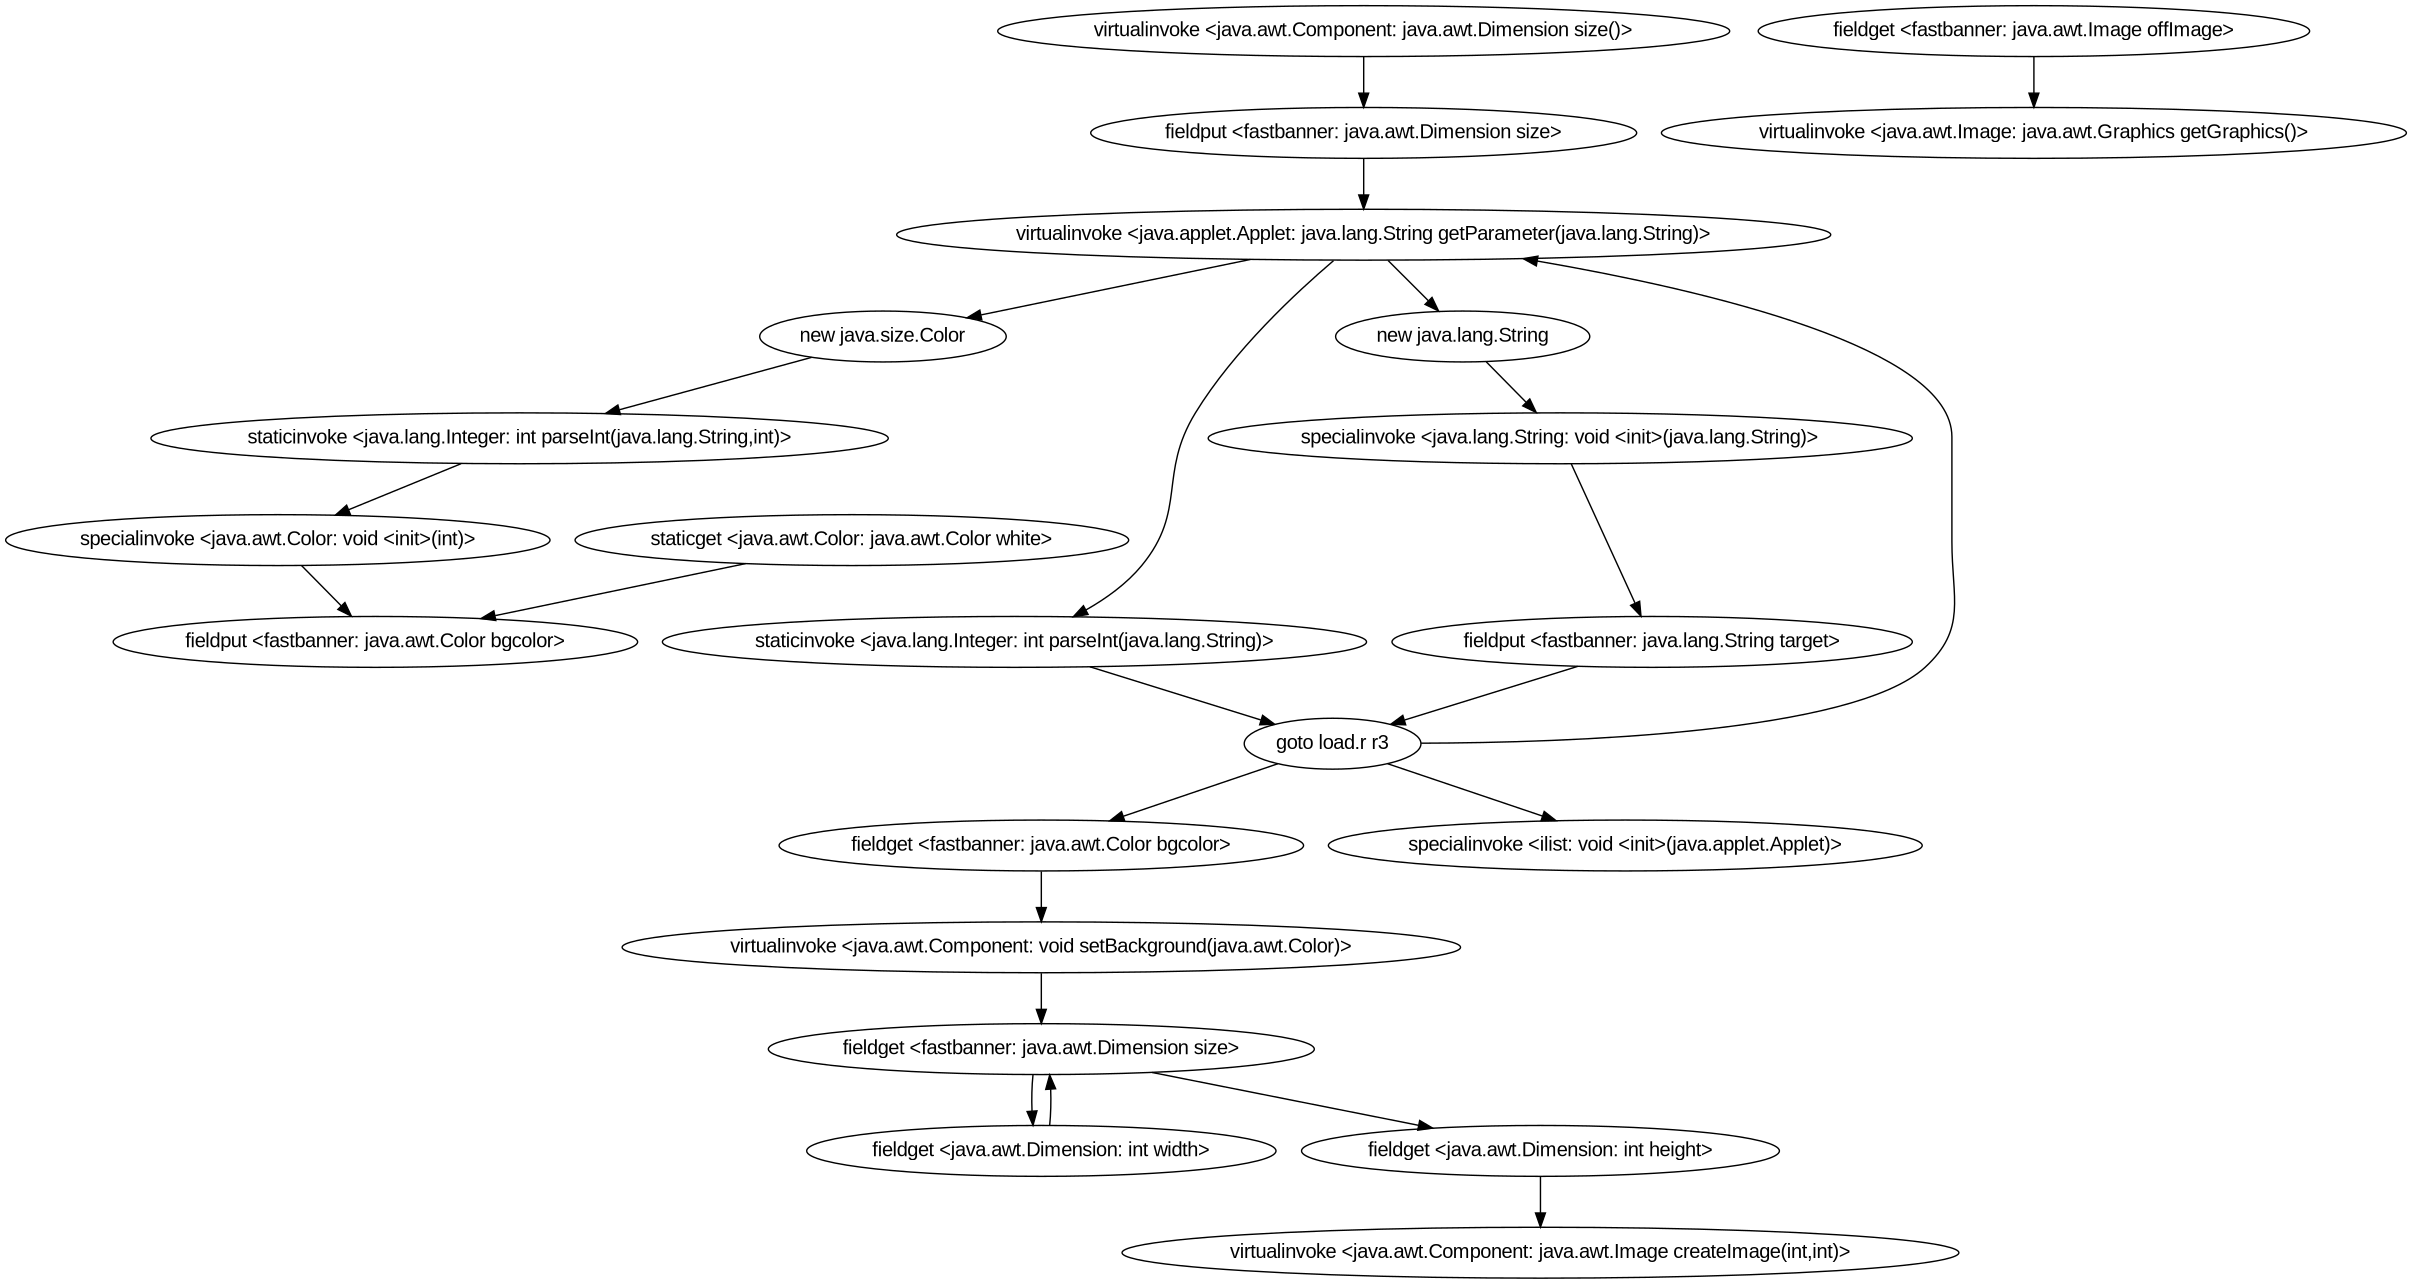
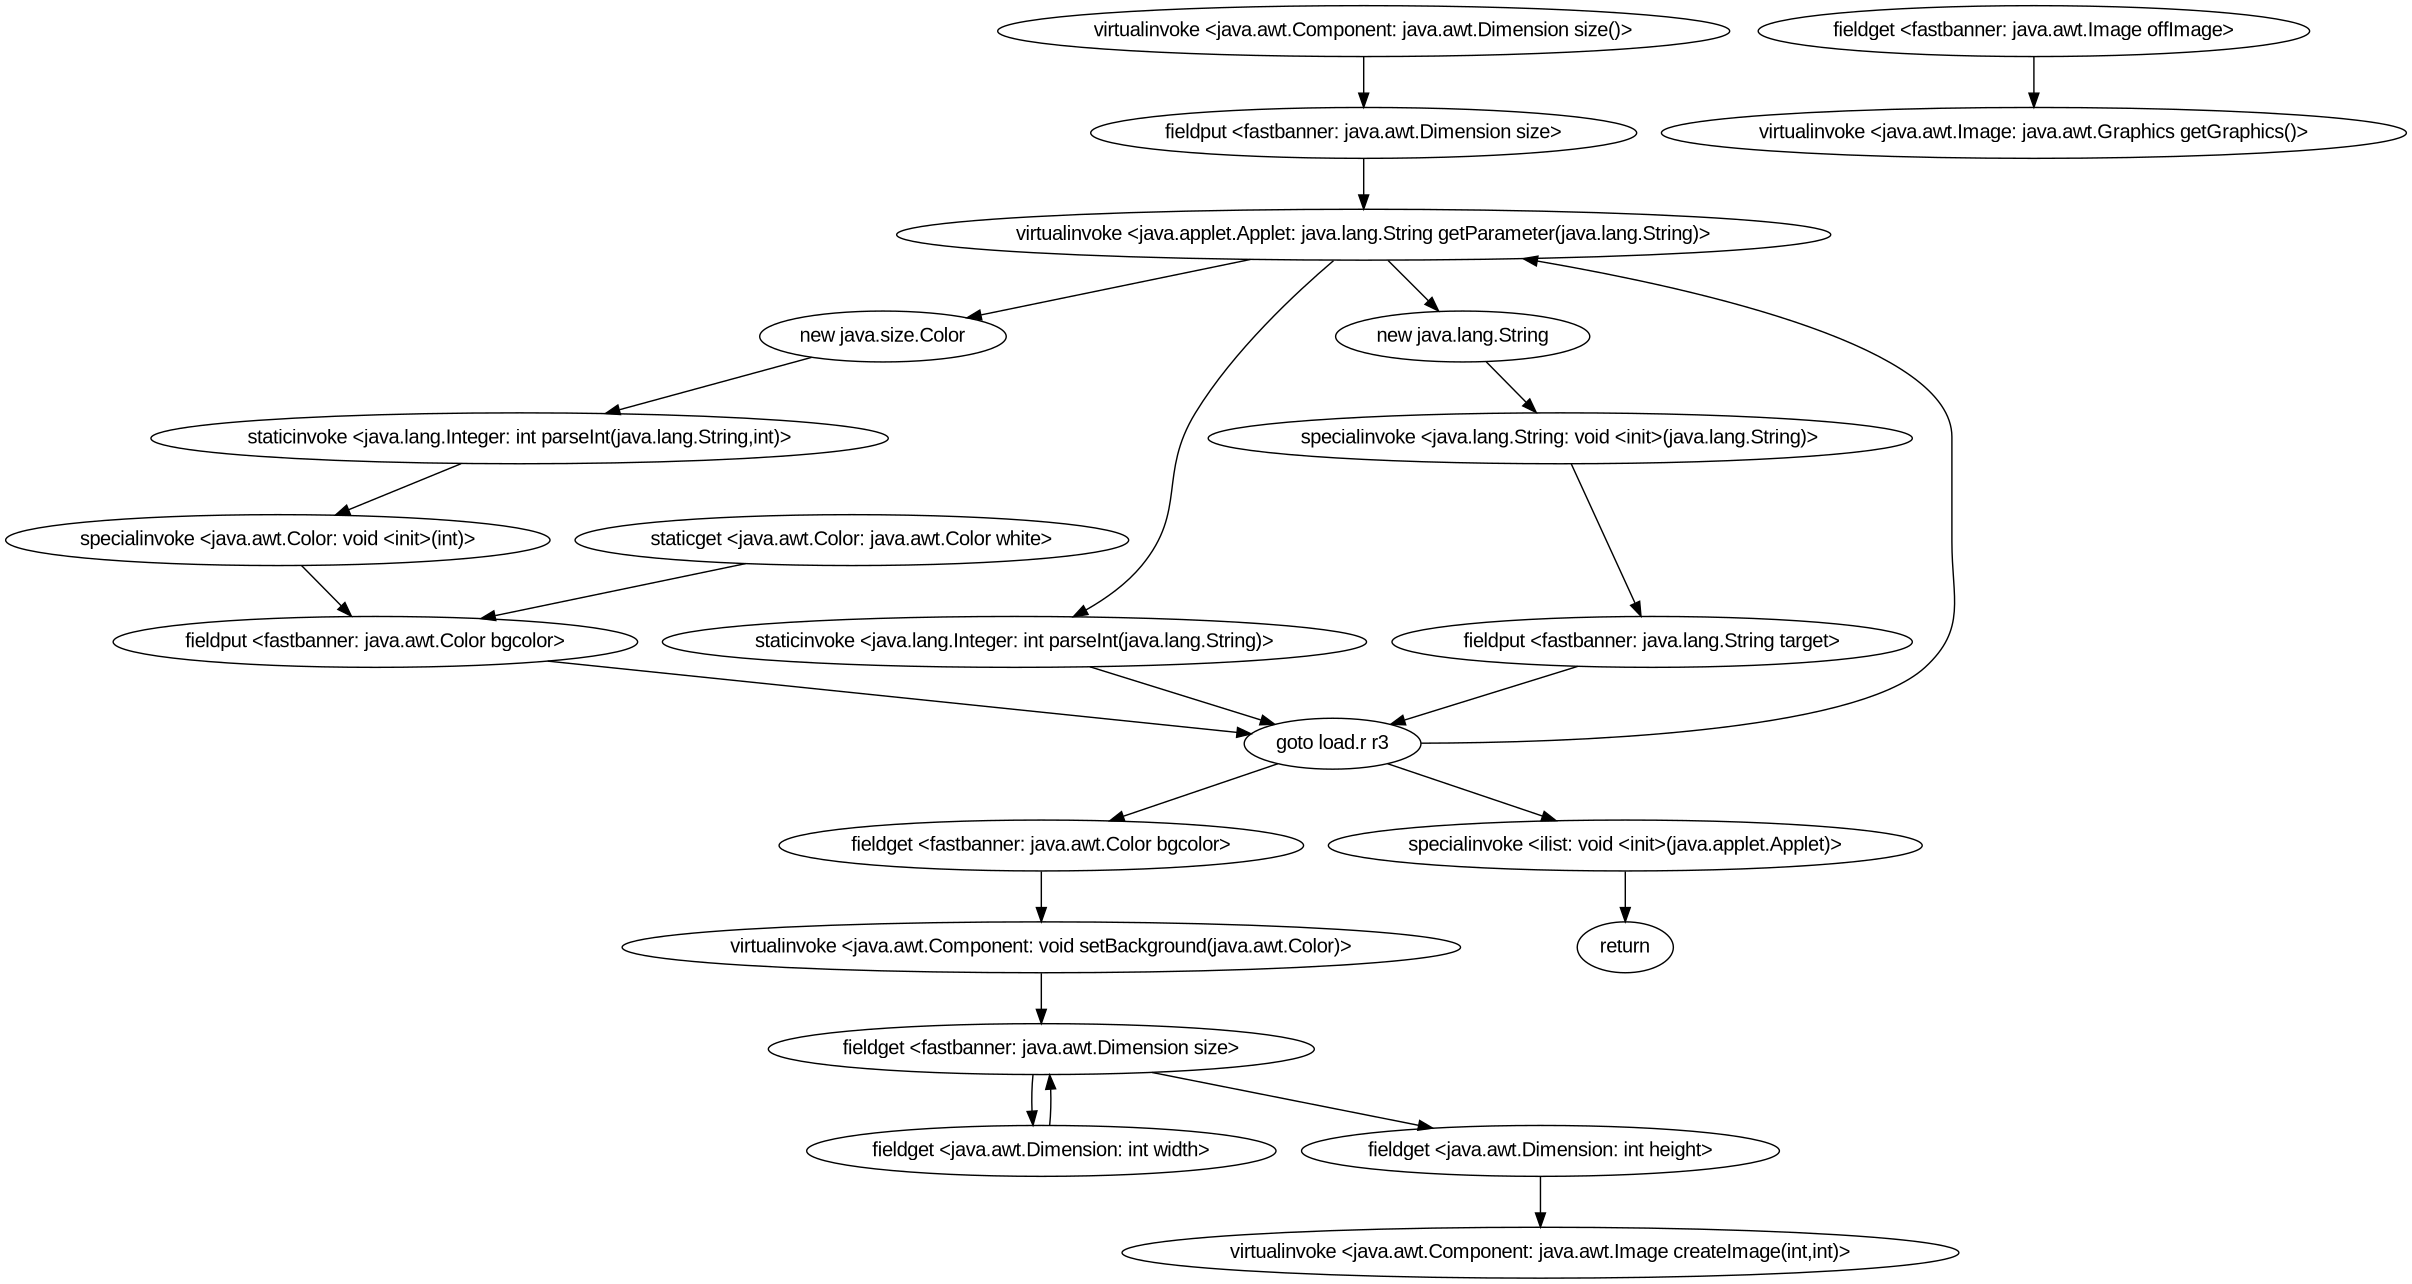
none -> (892, 697)
none -> (1625, 947)
